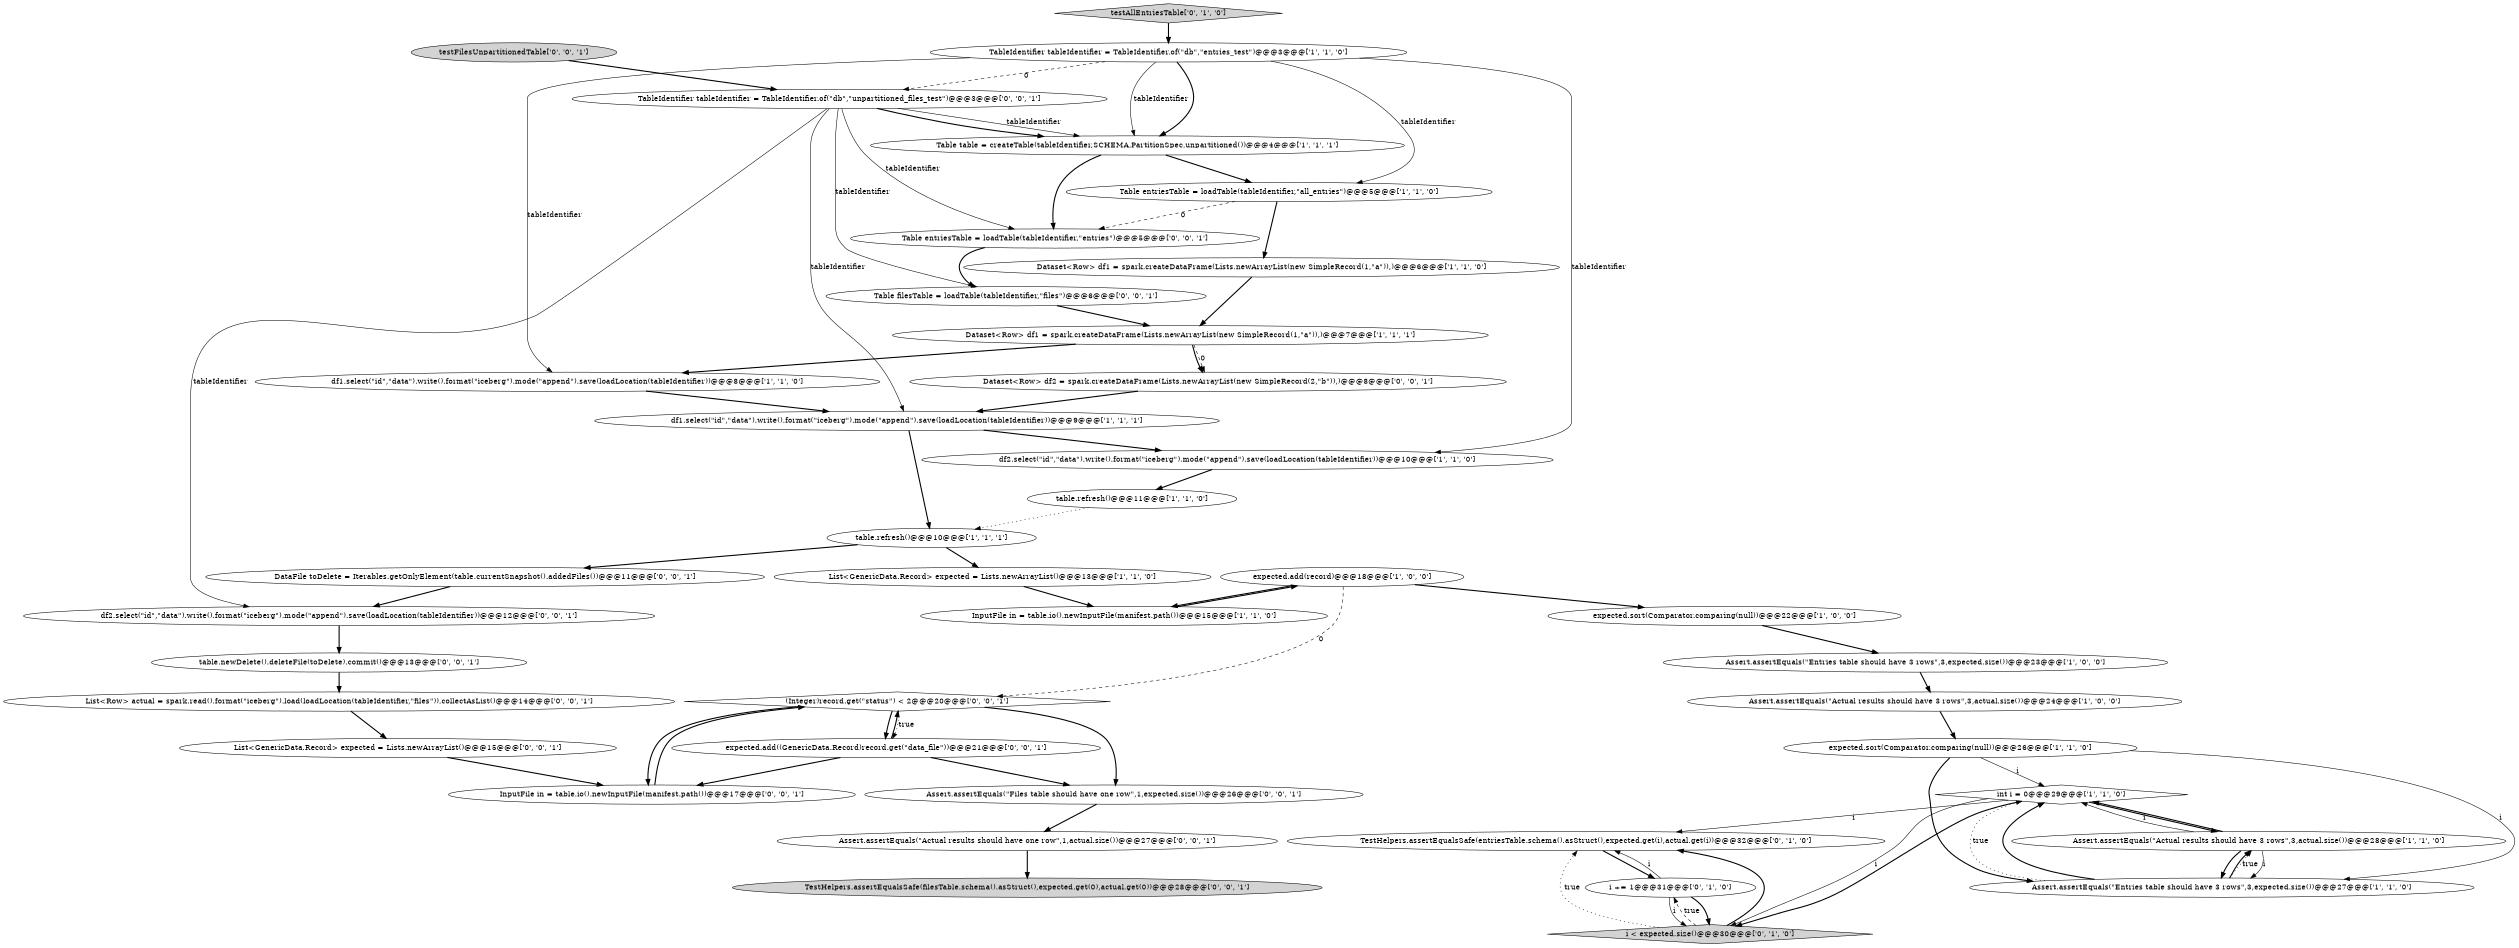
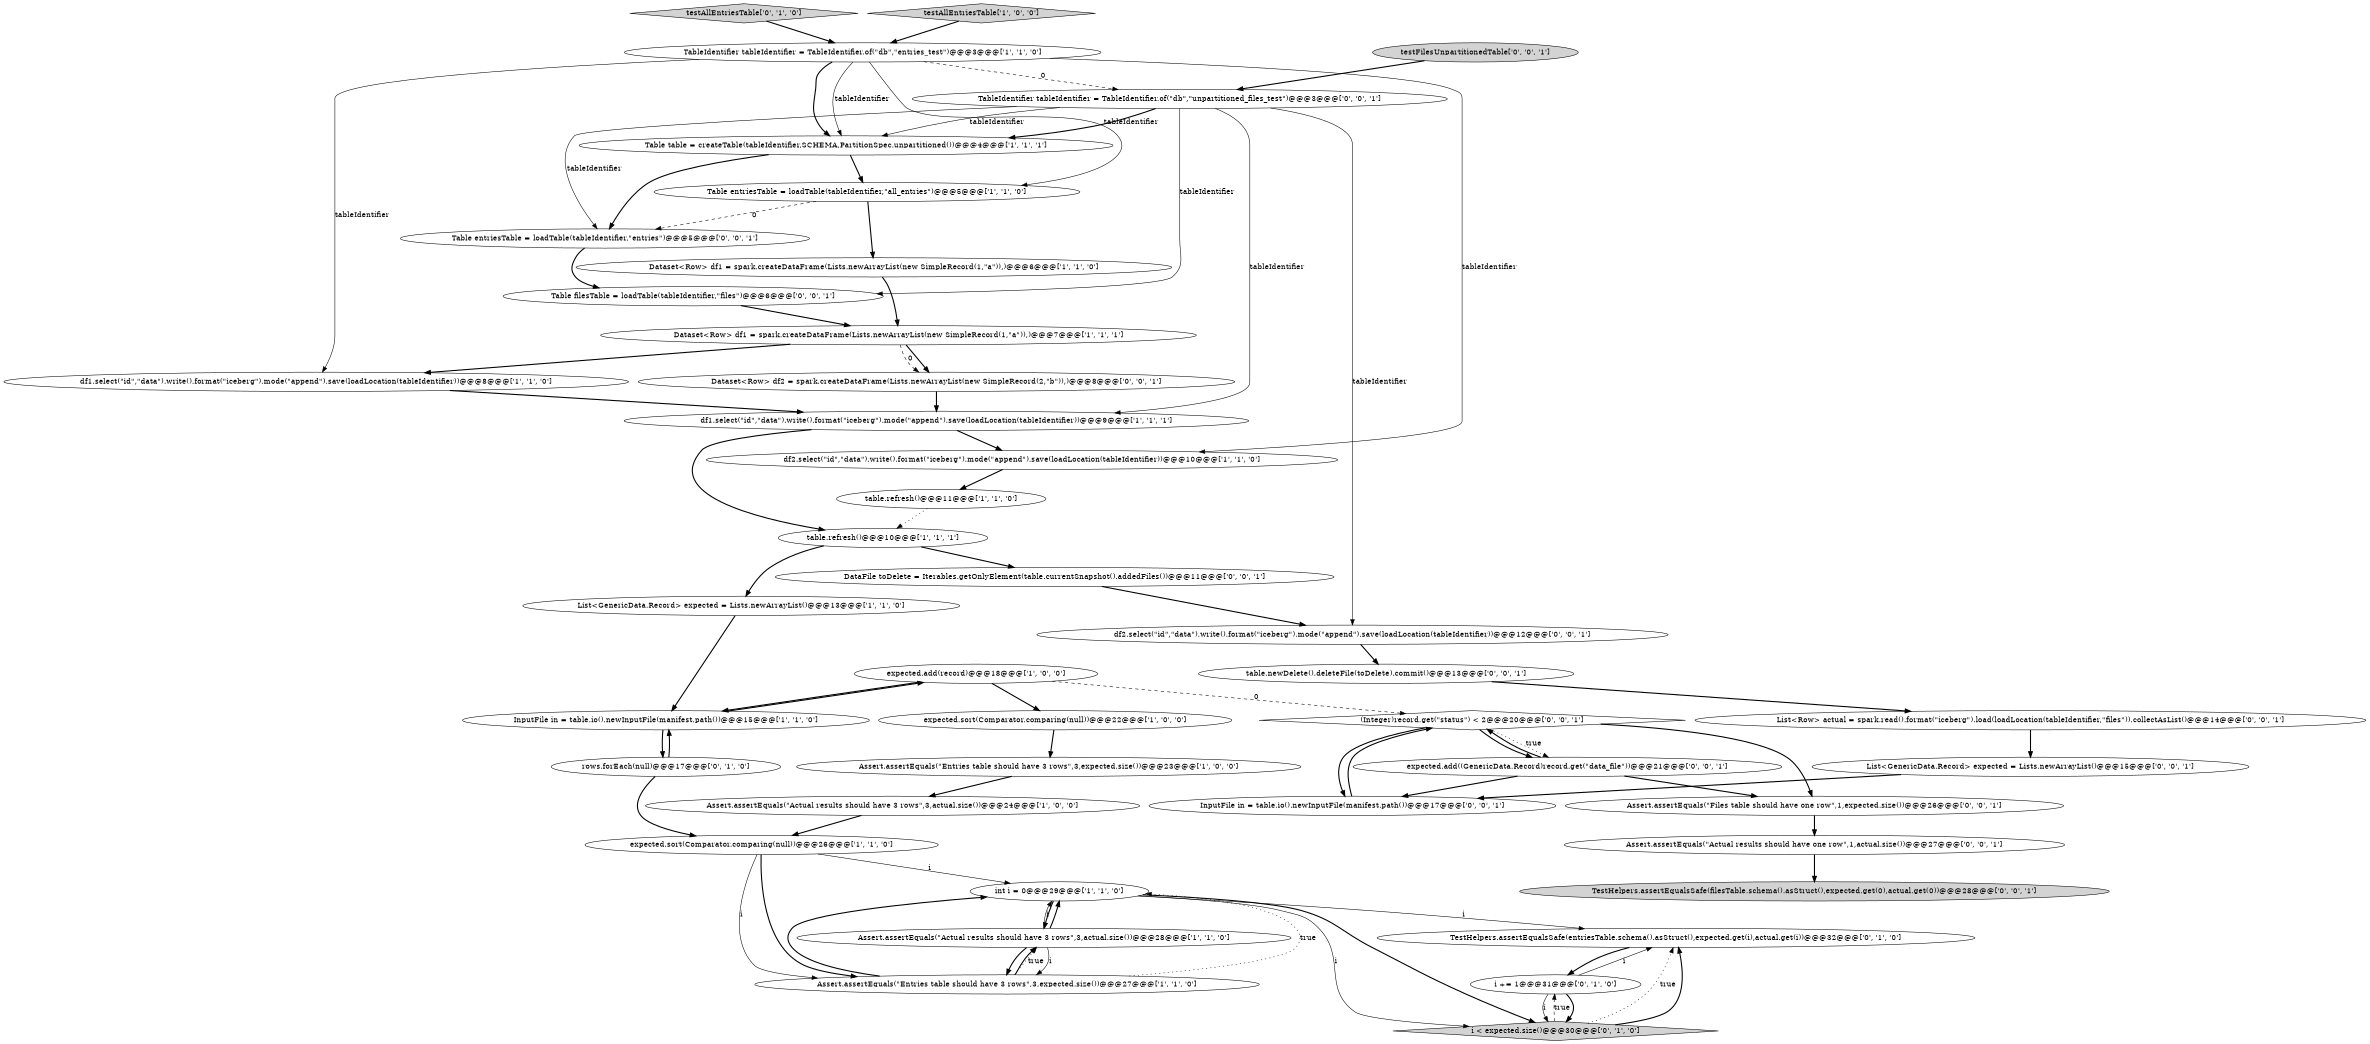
none -> (981, 13)
none -> (666, 767)
(2061, 795) -> (1059, 891)
